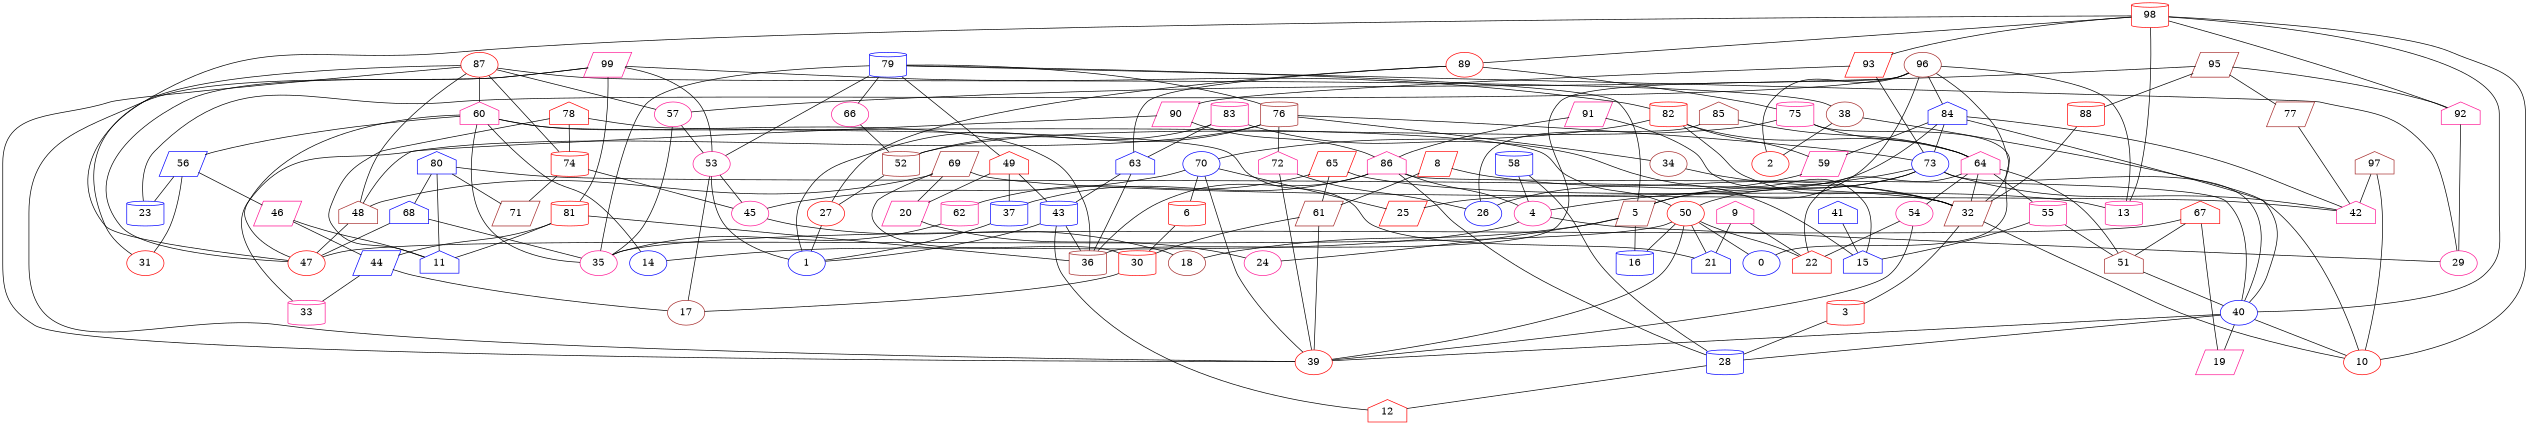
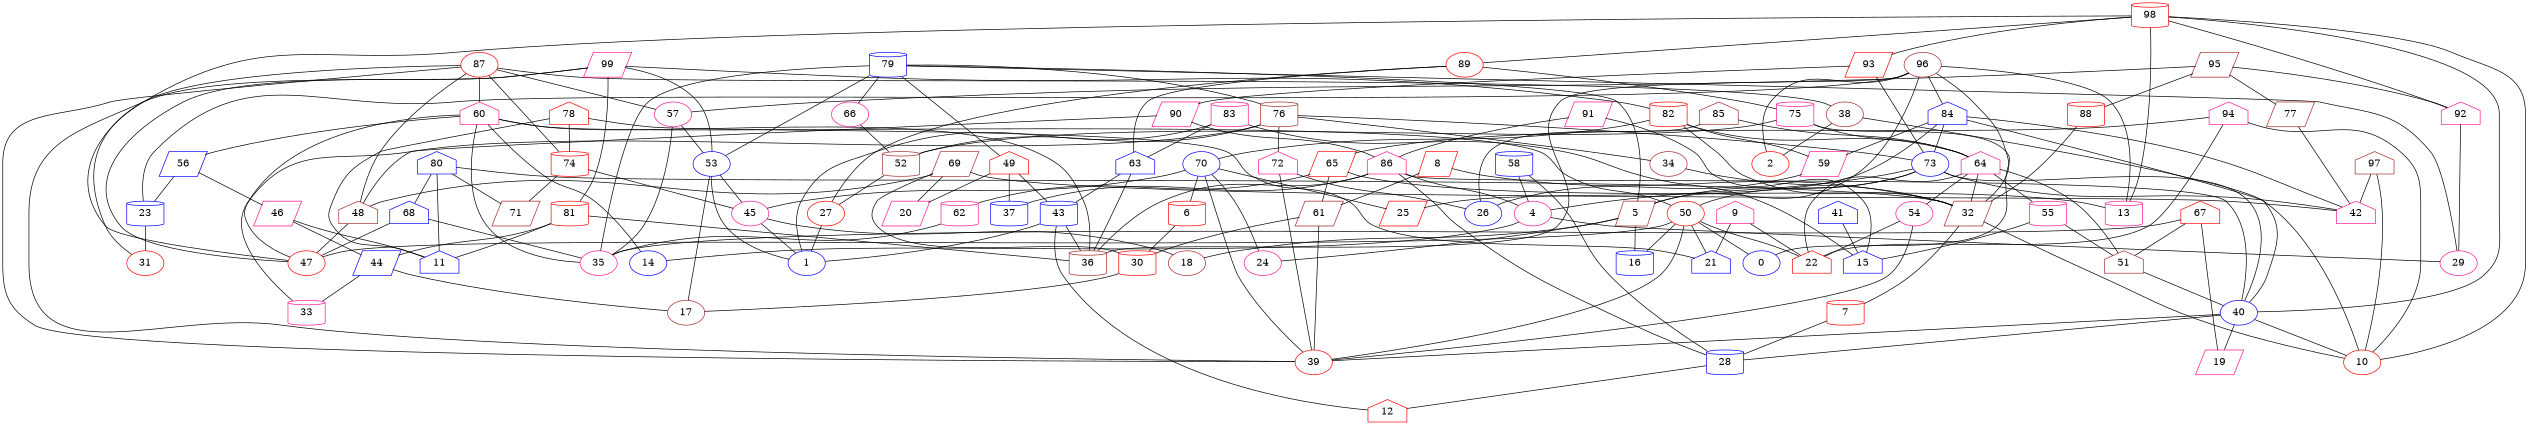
none -> (2229, 114)
(712, 164) -> (712, 164)
(174, 216) -> (145, 235)
(942, 238) -> (779, 238)
(1083, 242) -> (1240, 210)
(1846, 313) -> (1846, 313)
